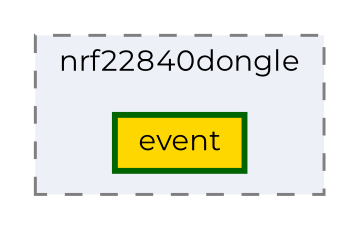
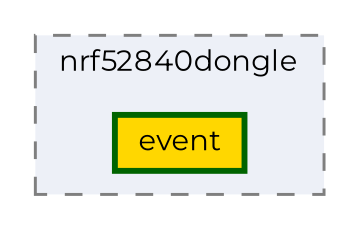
(180, 63) -> (180, 63)
